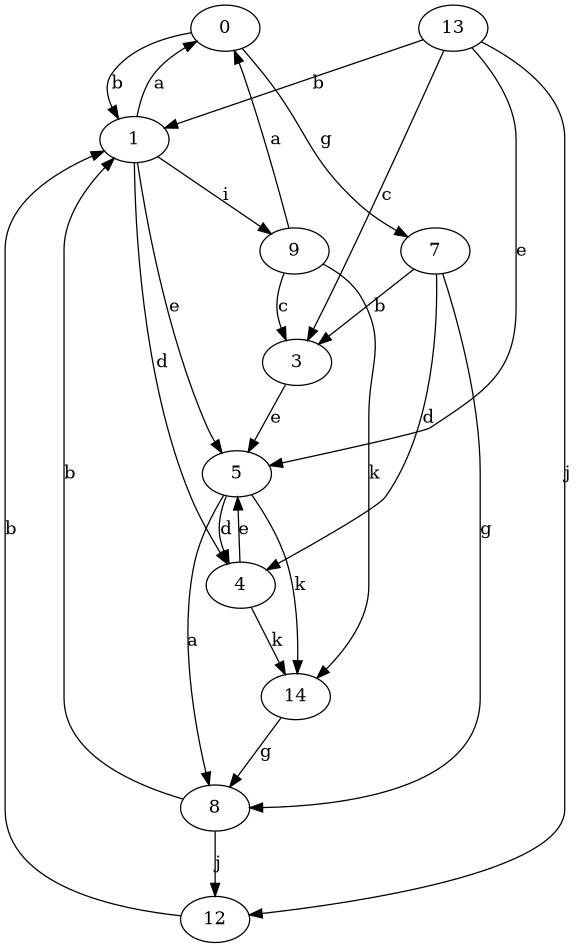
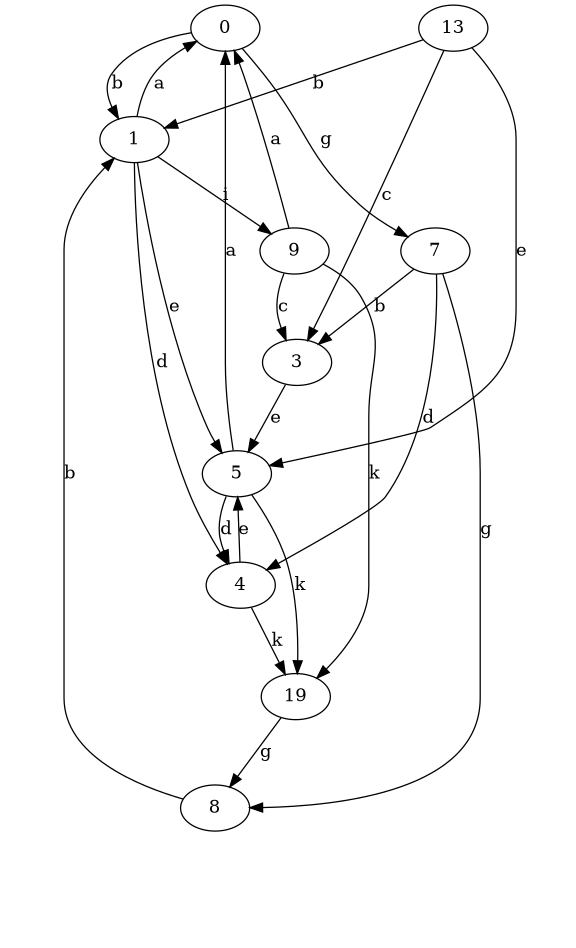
(188, 631) -> (225, 258)
(296, 697) -> (296, 697)
(215, 919) -> none
